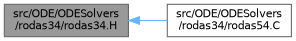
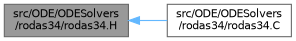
(229, 21) -> (229, 21)
